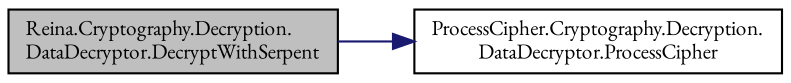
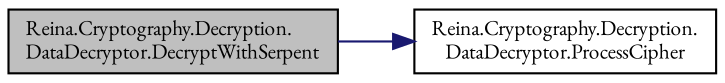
(598, 41) -> (565, 41)
